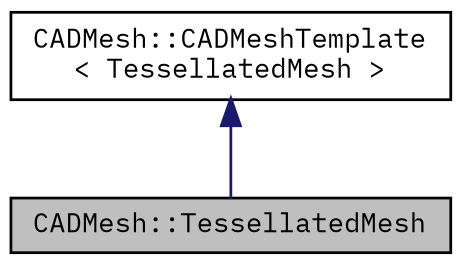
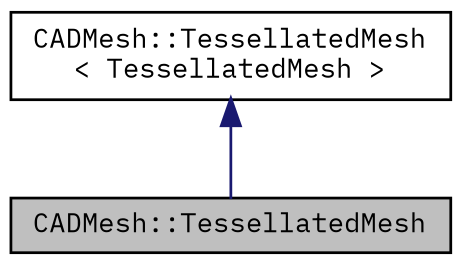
(231, 56) -> (231, 56)
